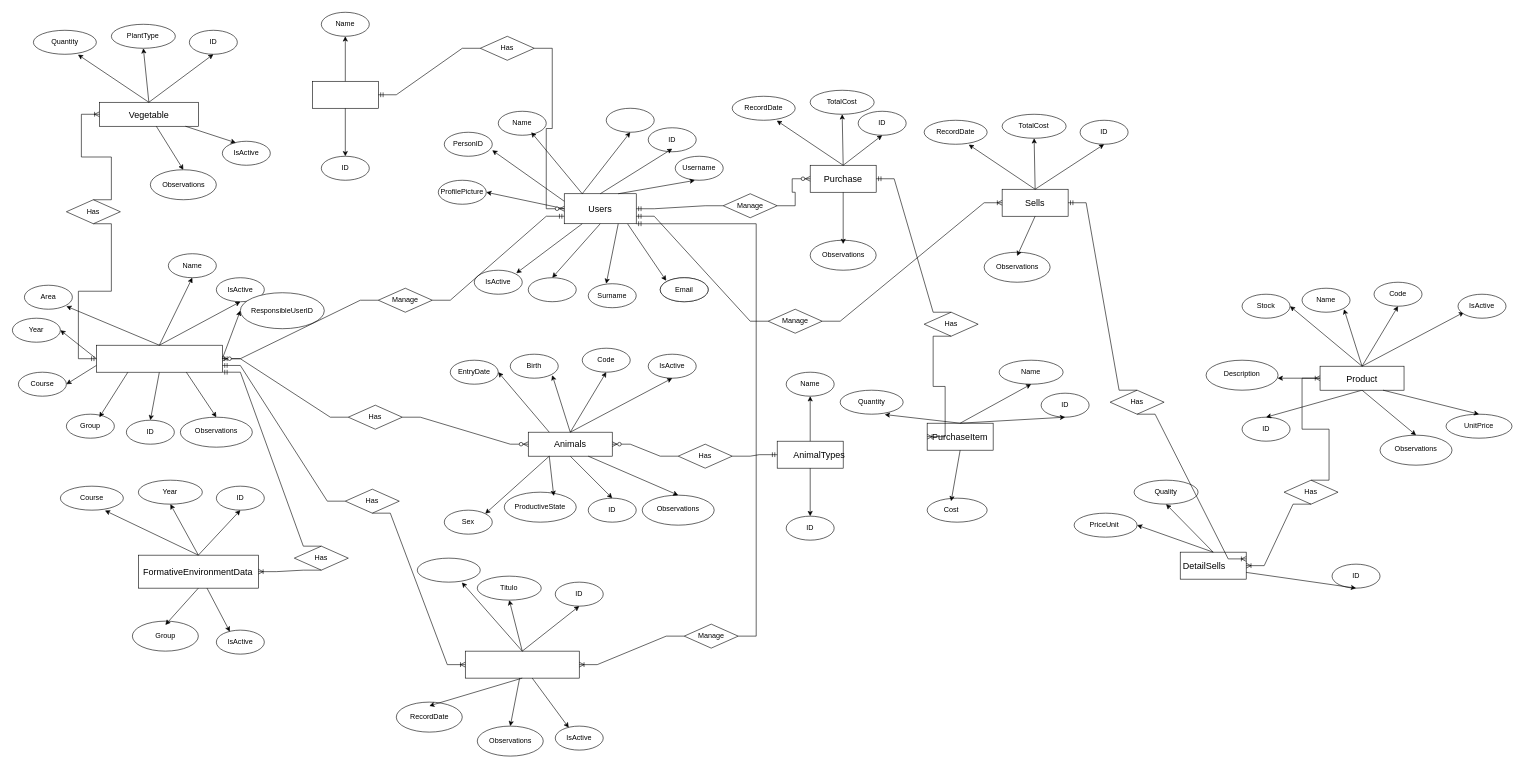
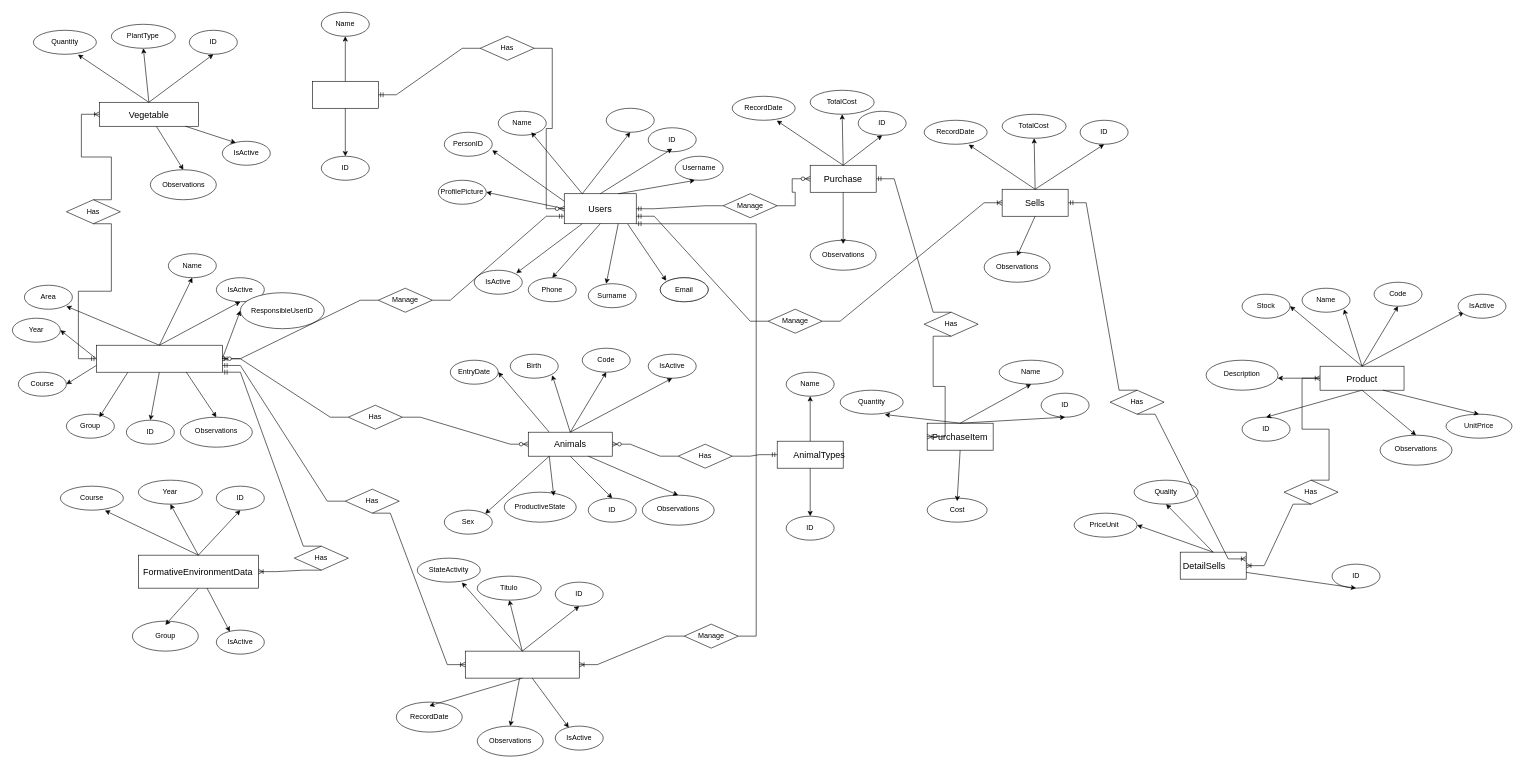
none -> (552, 290)
(951, 510) -> (957, 510)
none -> (449, 570)
